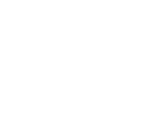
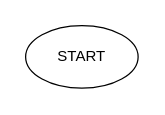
none -> (82, 57)
